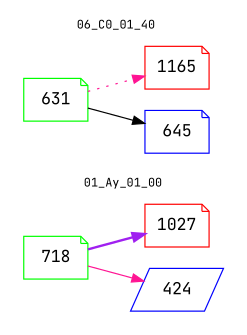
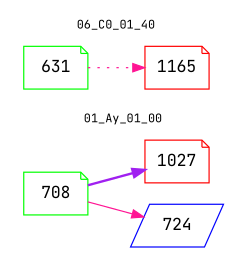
(177, 132) -> none
(56, 258) -> (56, 194)
(177, 290) -> (177, 226)
